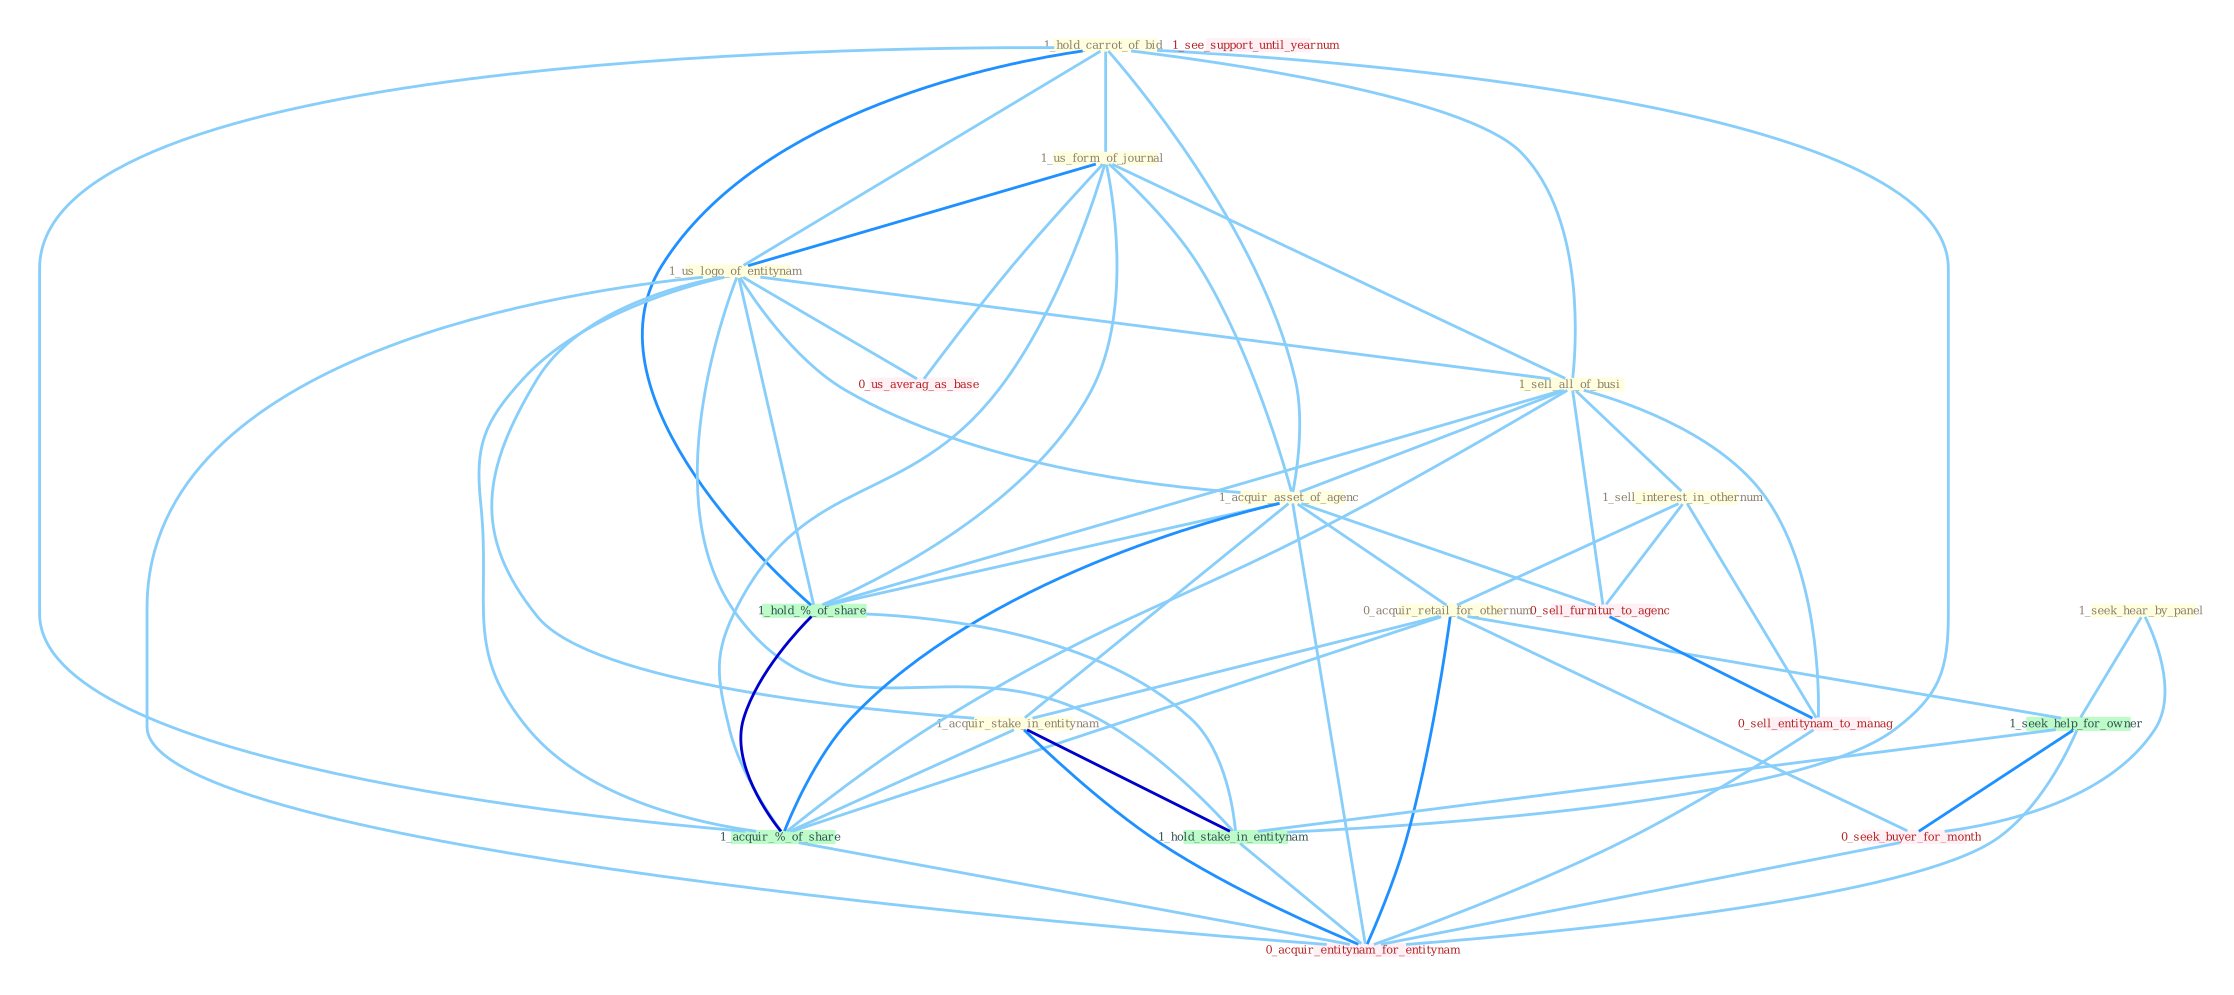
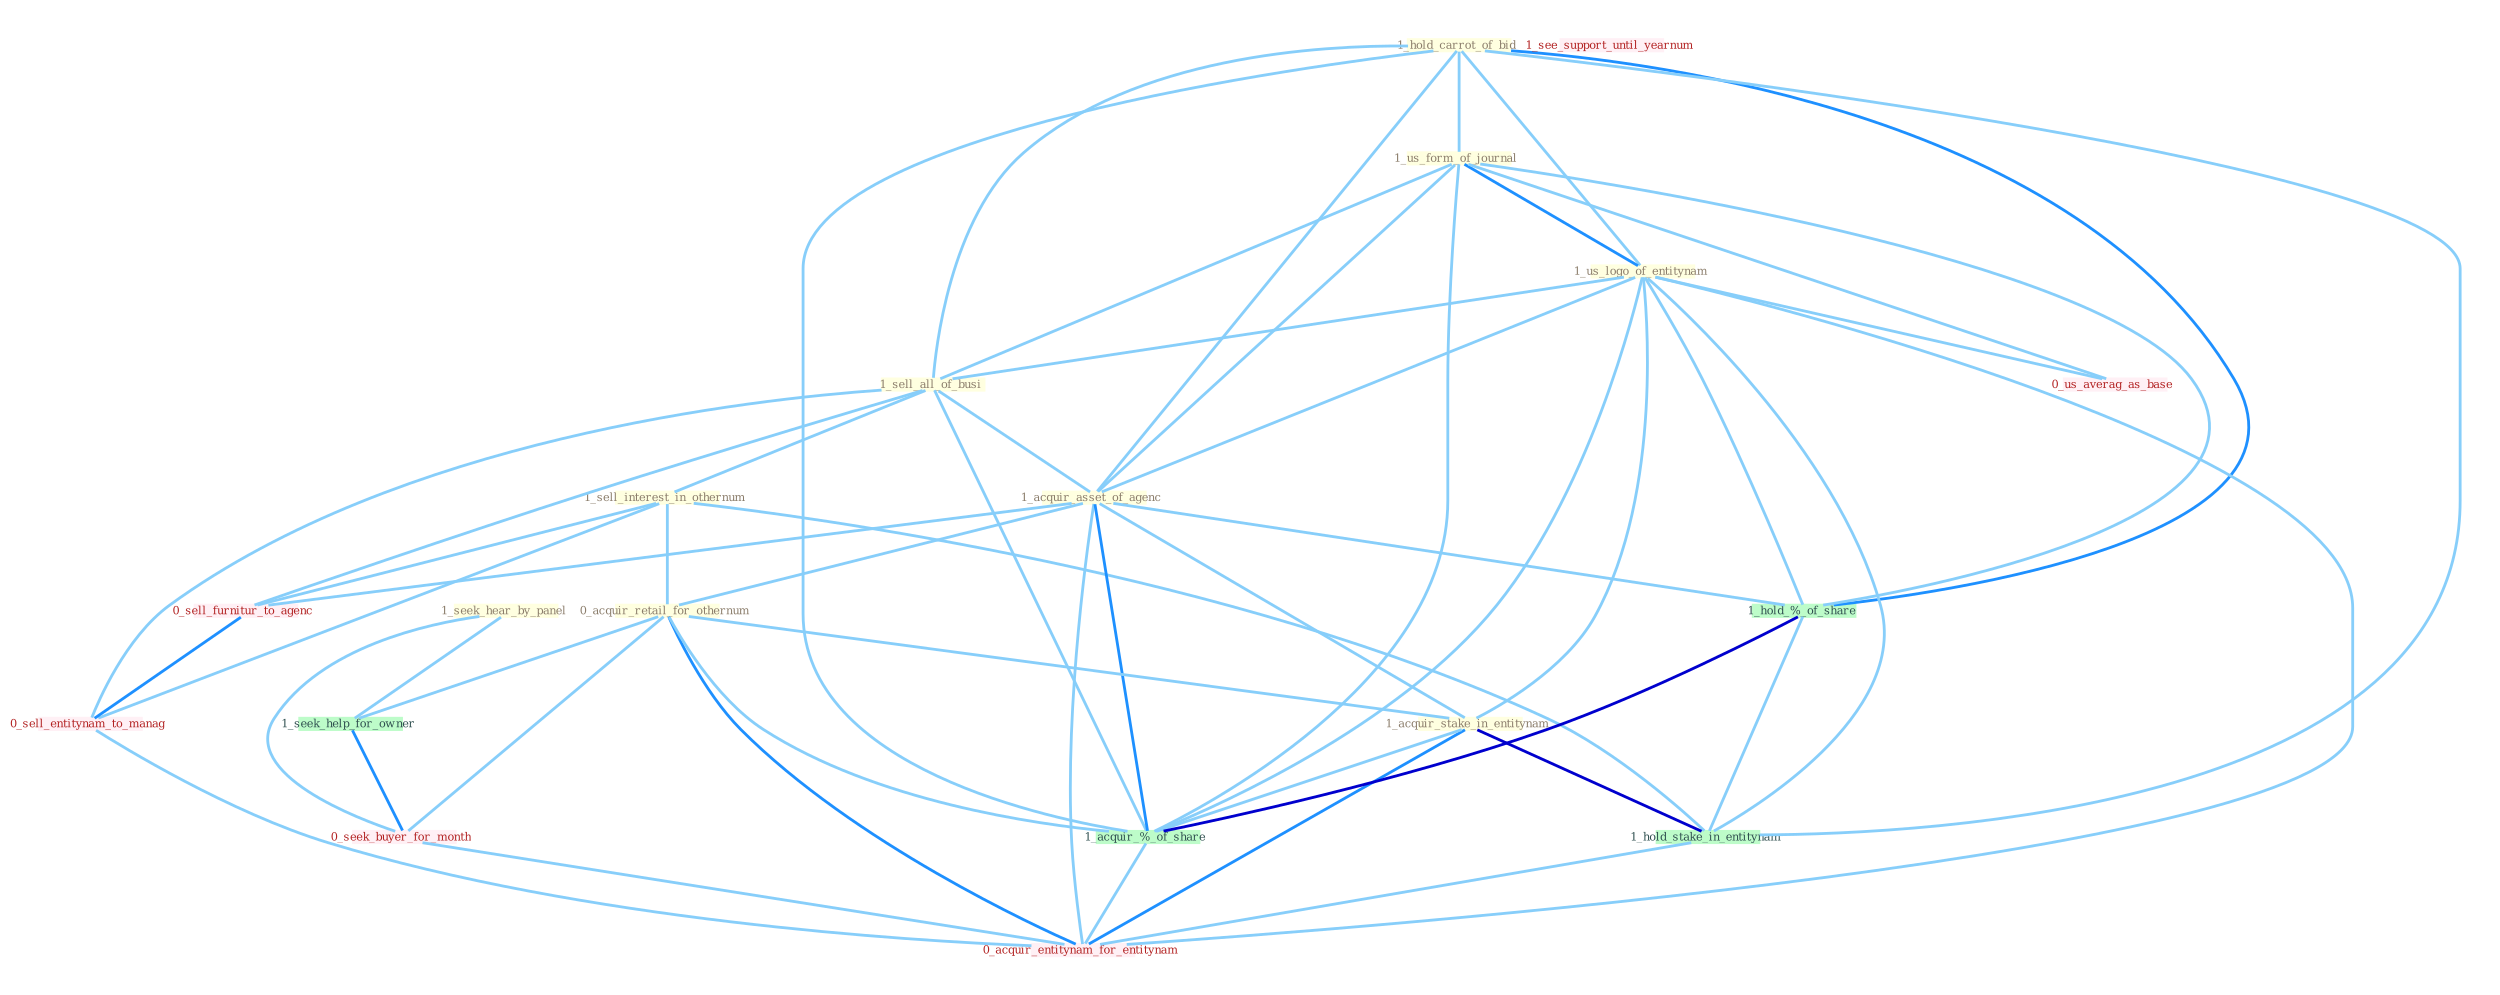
(1156, 508) -> none
(1657, 780) -> (1222, 605)
(1773, 902) -> none
